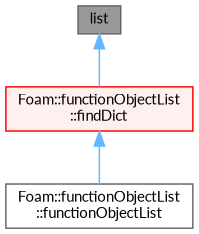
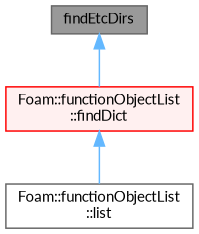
(99, 20) -> (99, 20)
(99, 206) -> (99, 206)
